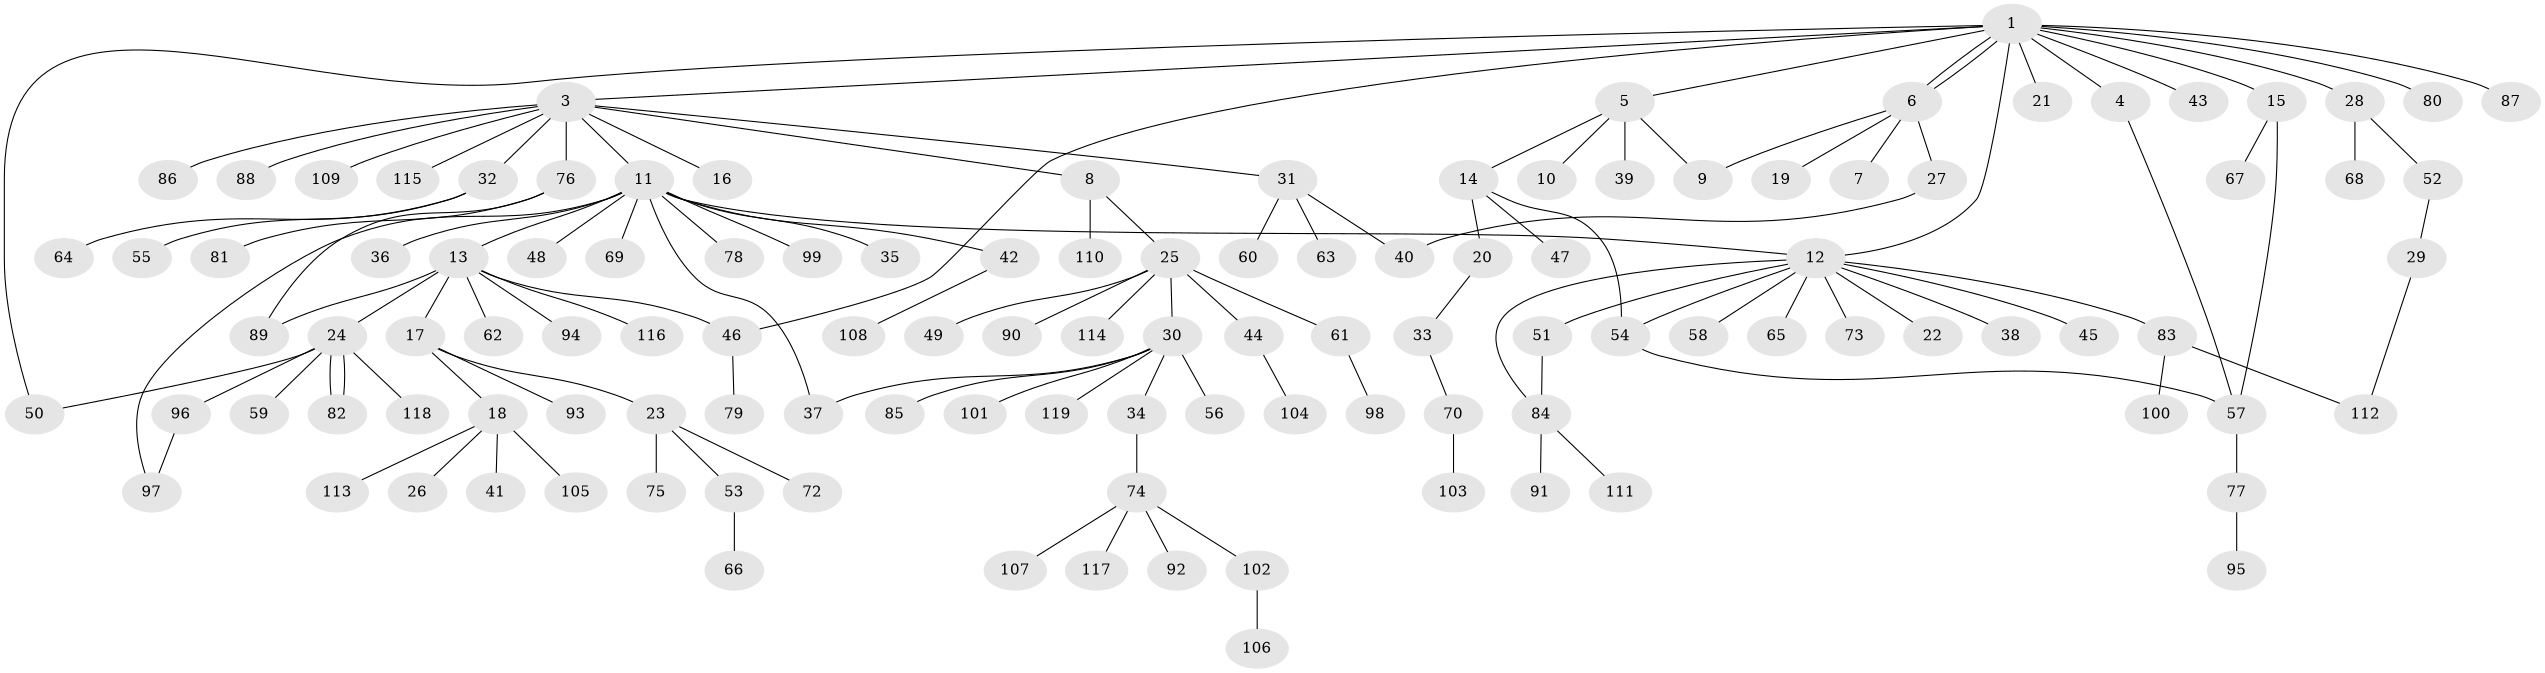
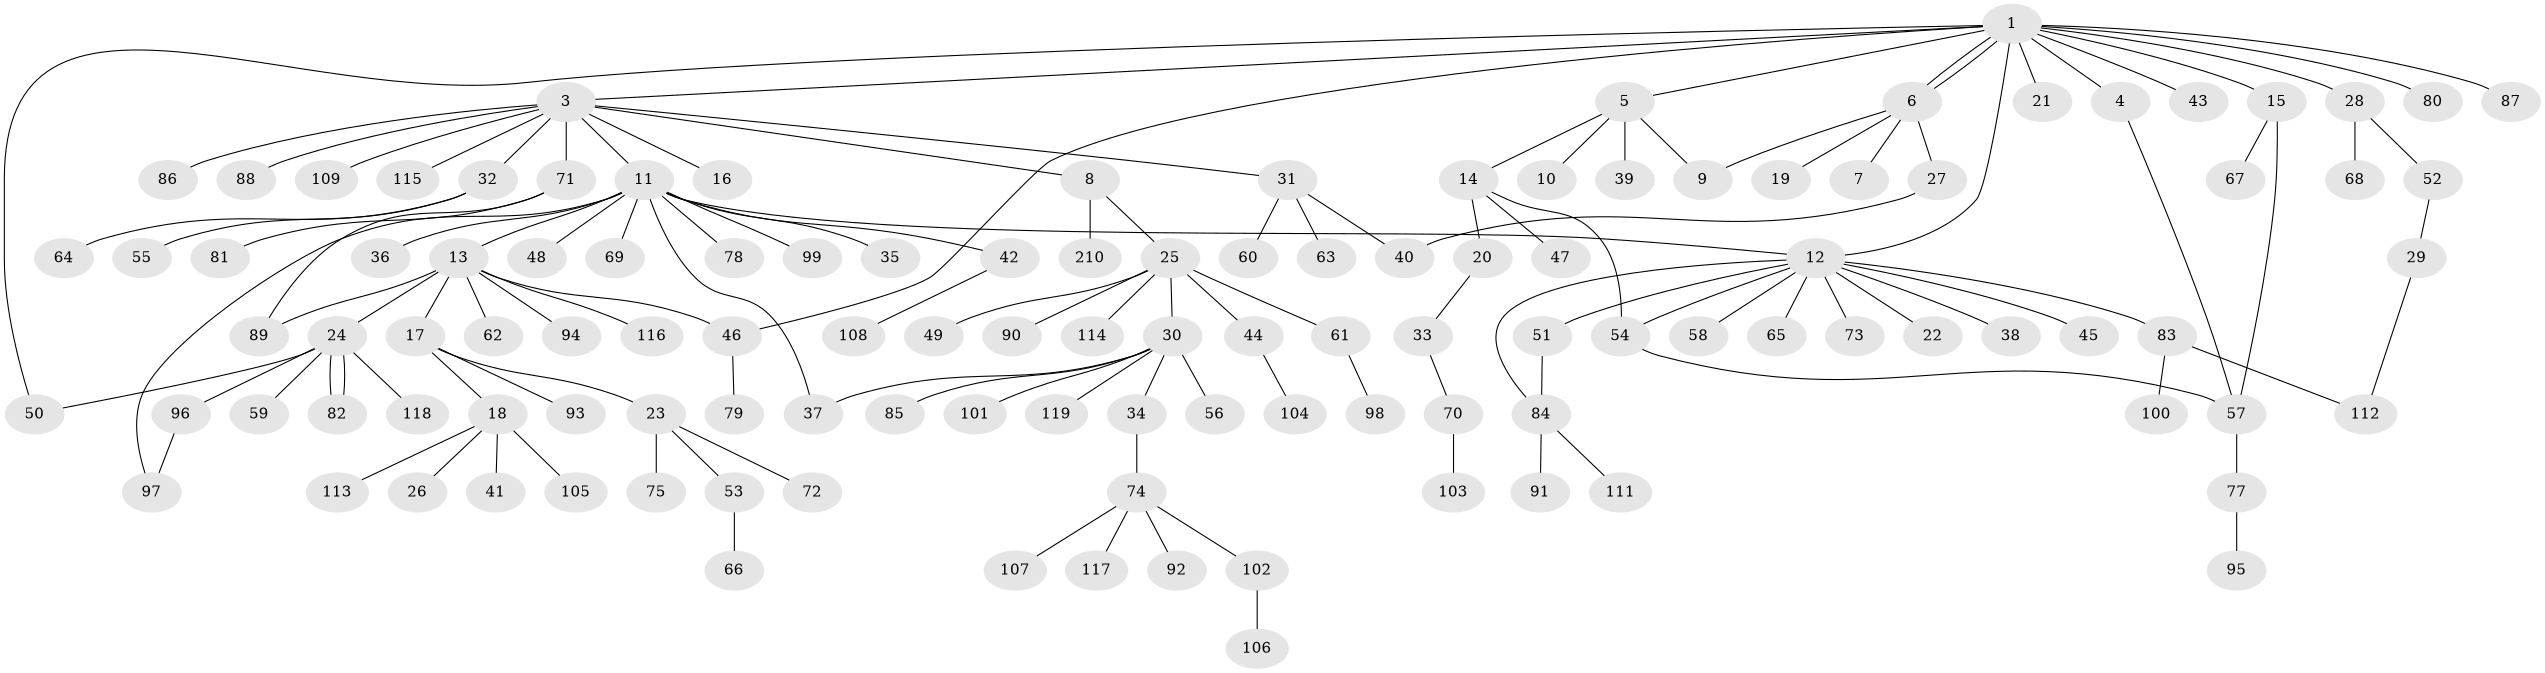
(566, 180) -> (566, 180)
(1090, 258) -> (1090, 258)
